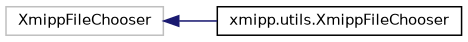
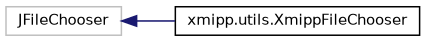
(85, 21) -> (64, 21)
